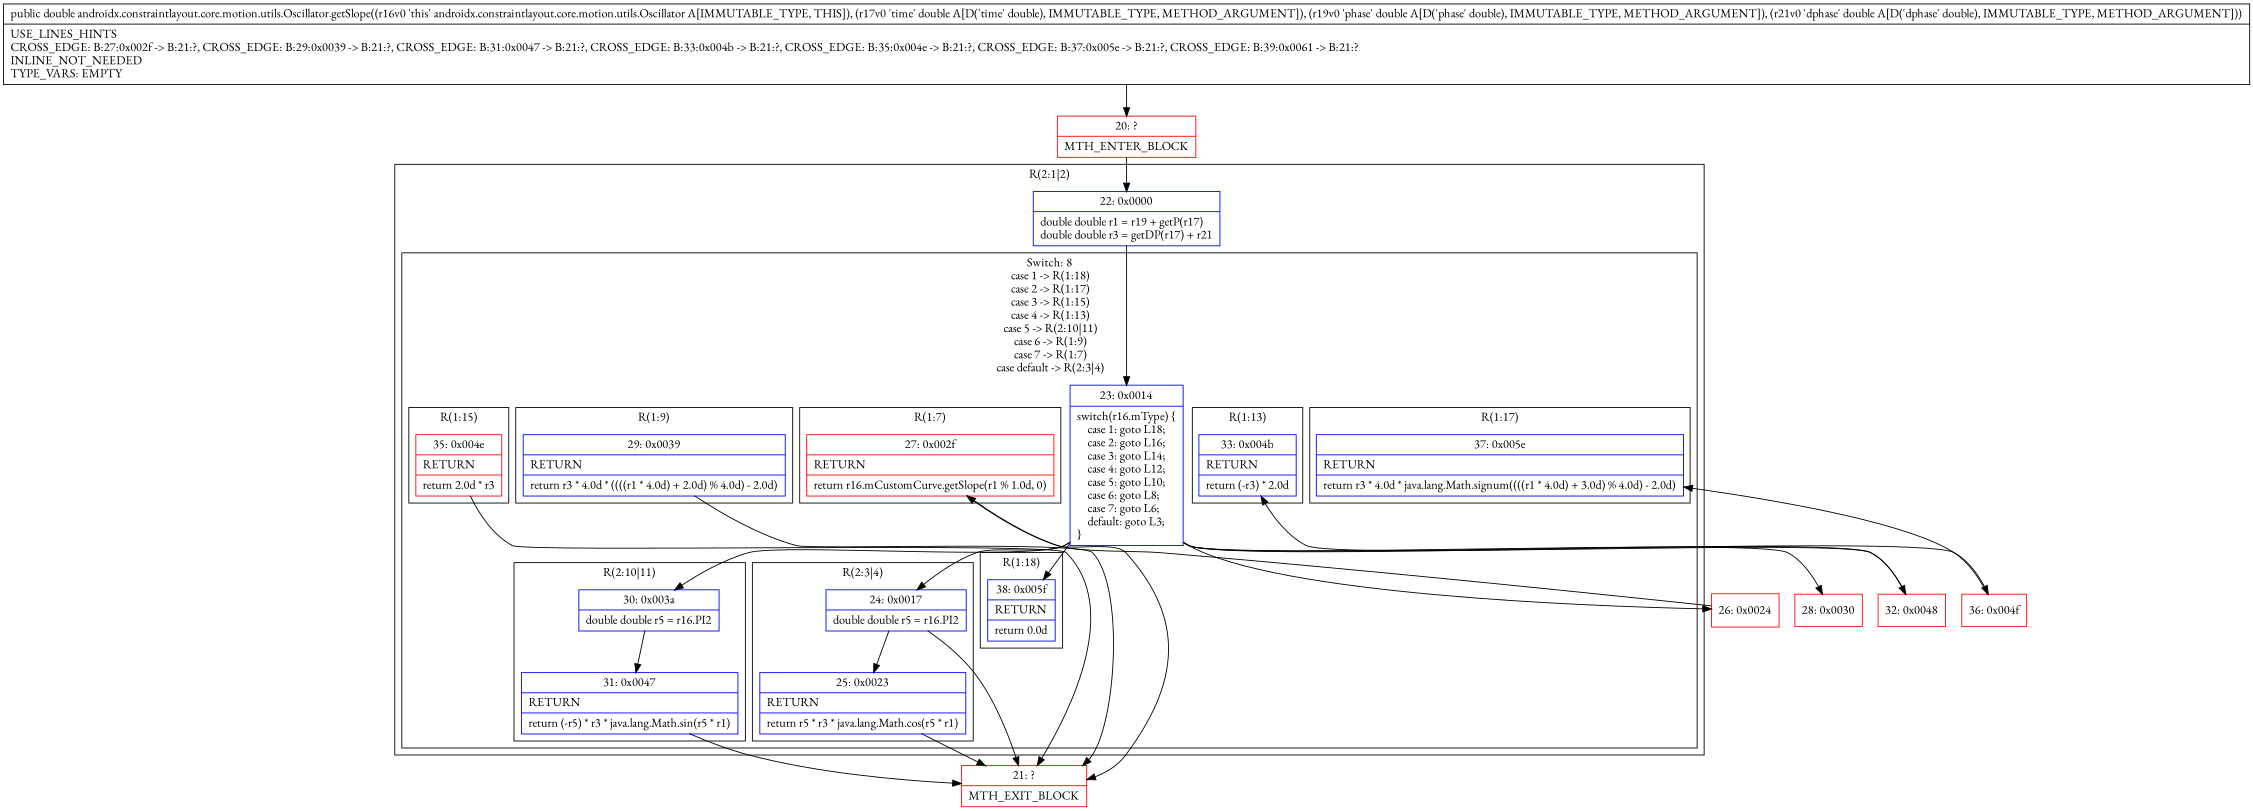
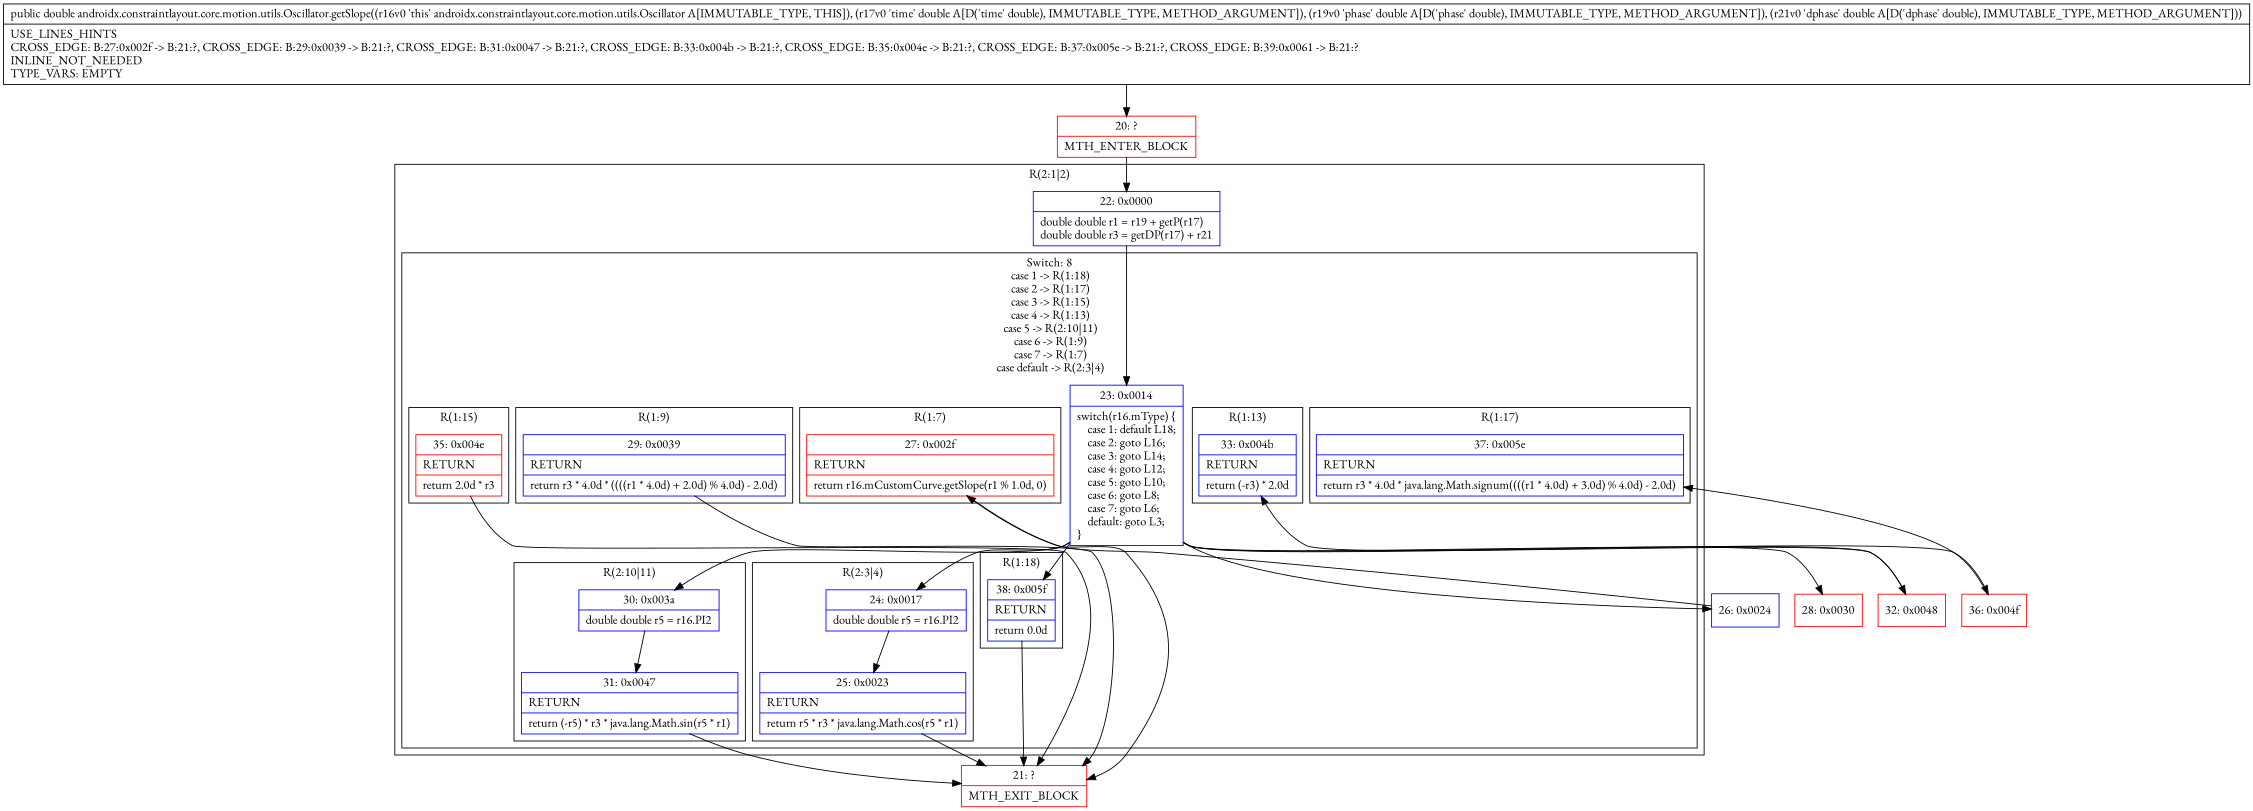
(1121, 429) -> (1127, 429)
(1745, 610) -> (1745, 610)
(983, 686) -> (1023, 699)
